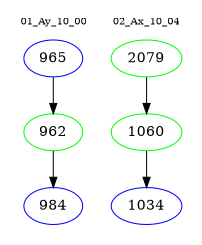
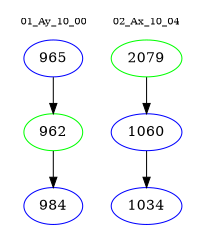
(147, 132) -> (147, 132)
